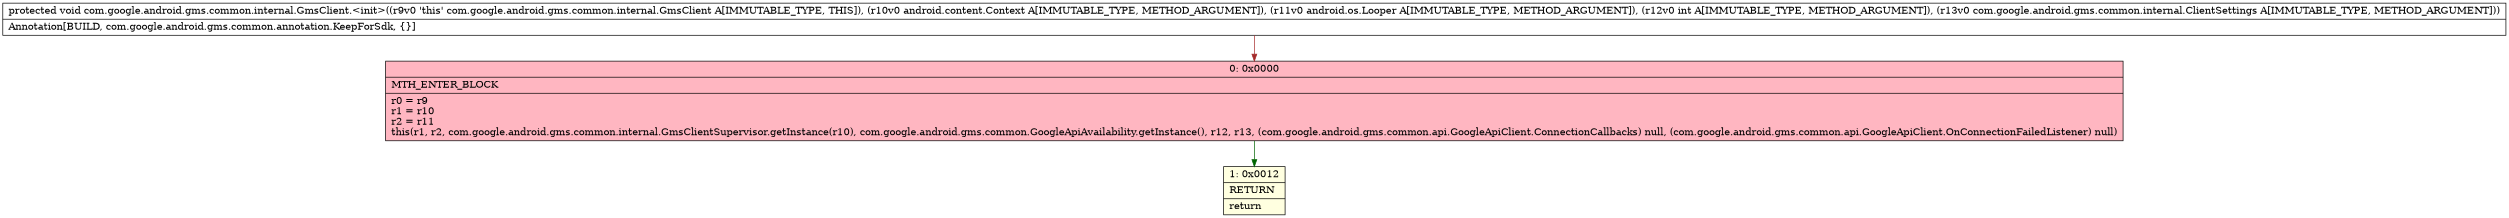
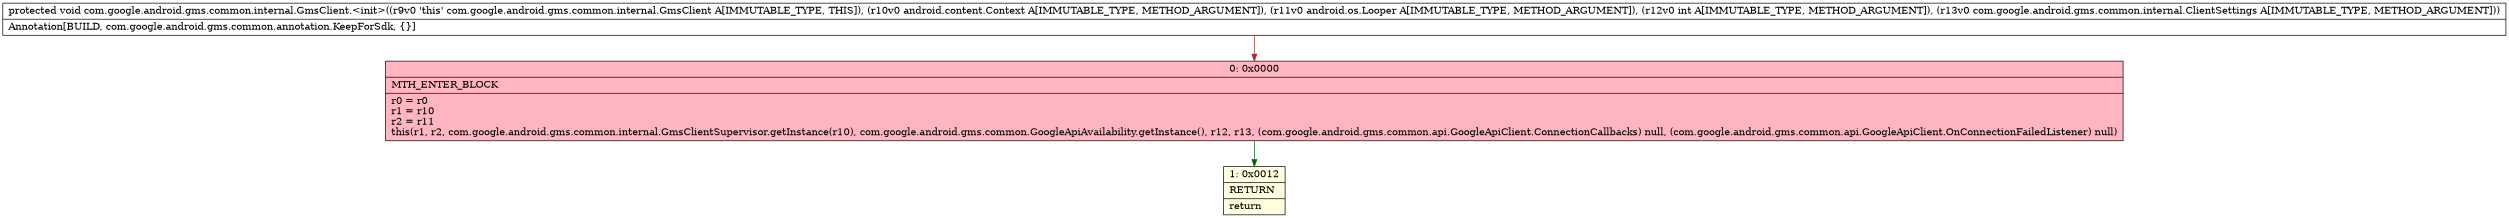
(410, 101) -> (410, 101)
